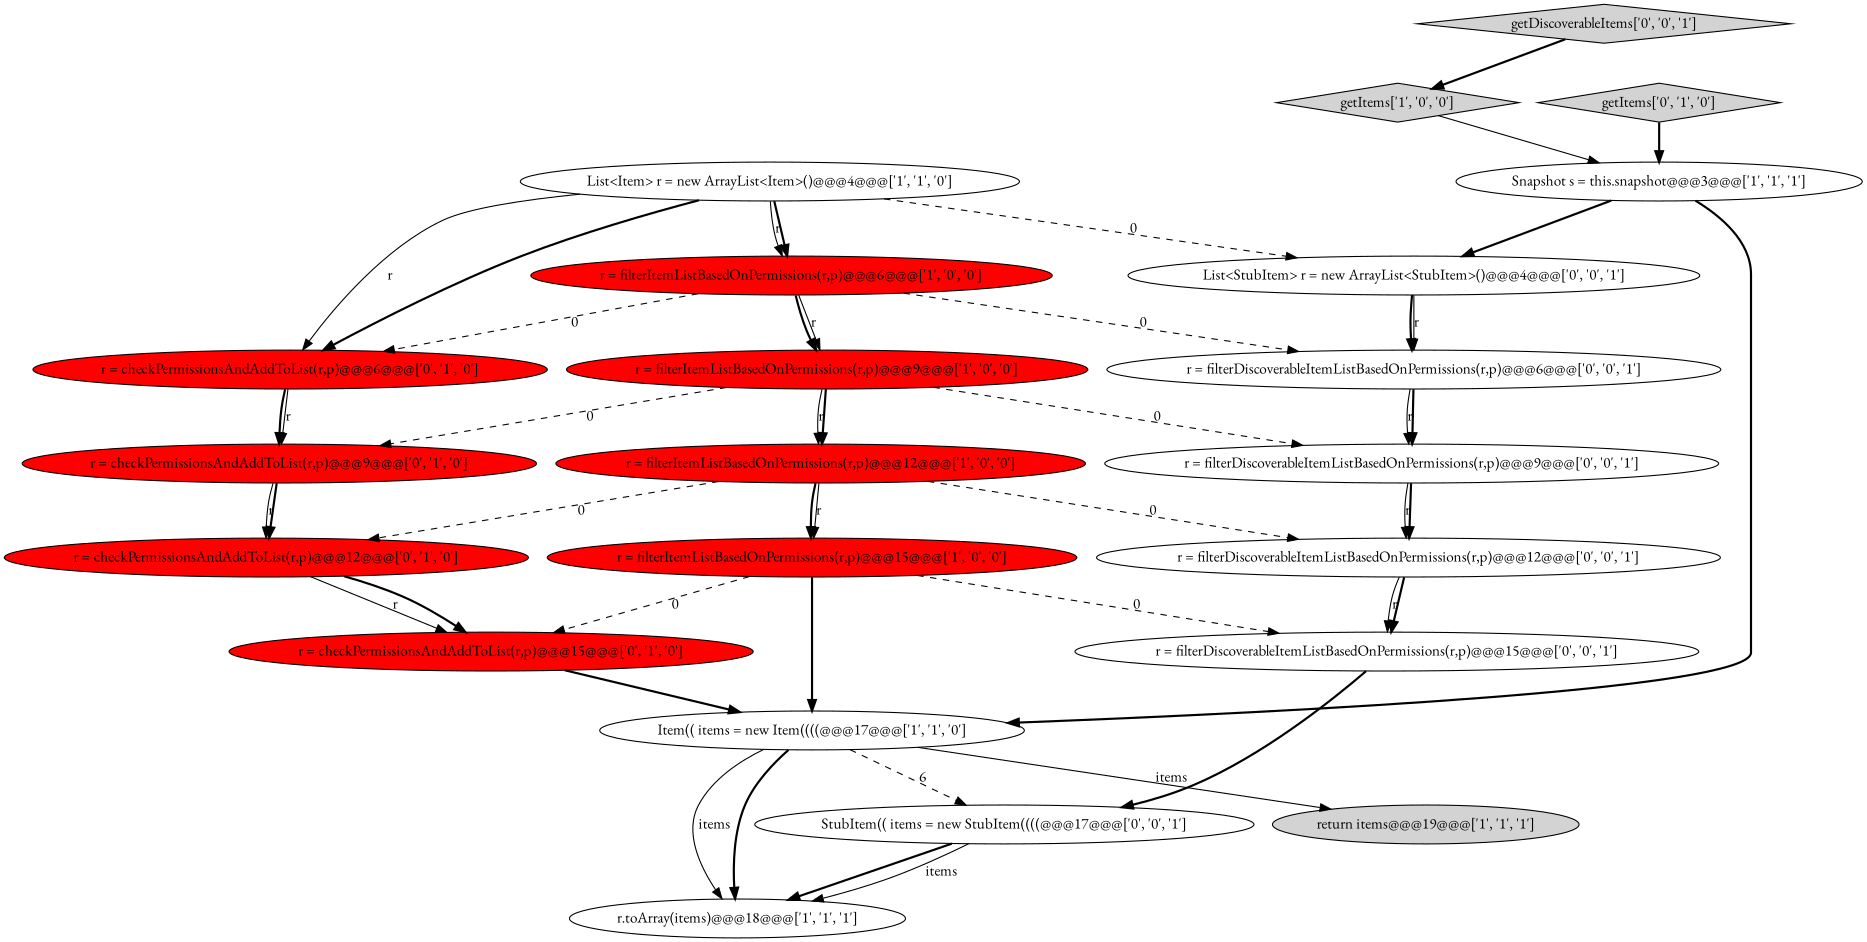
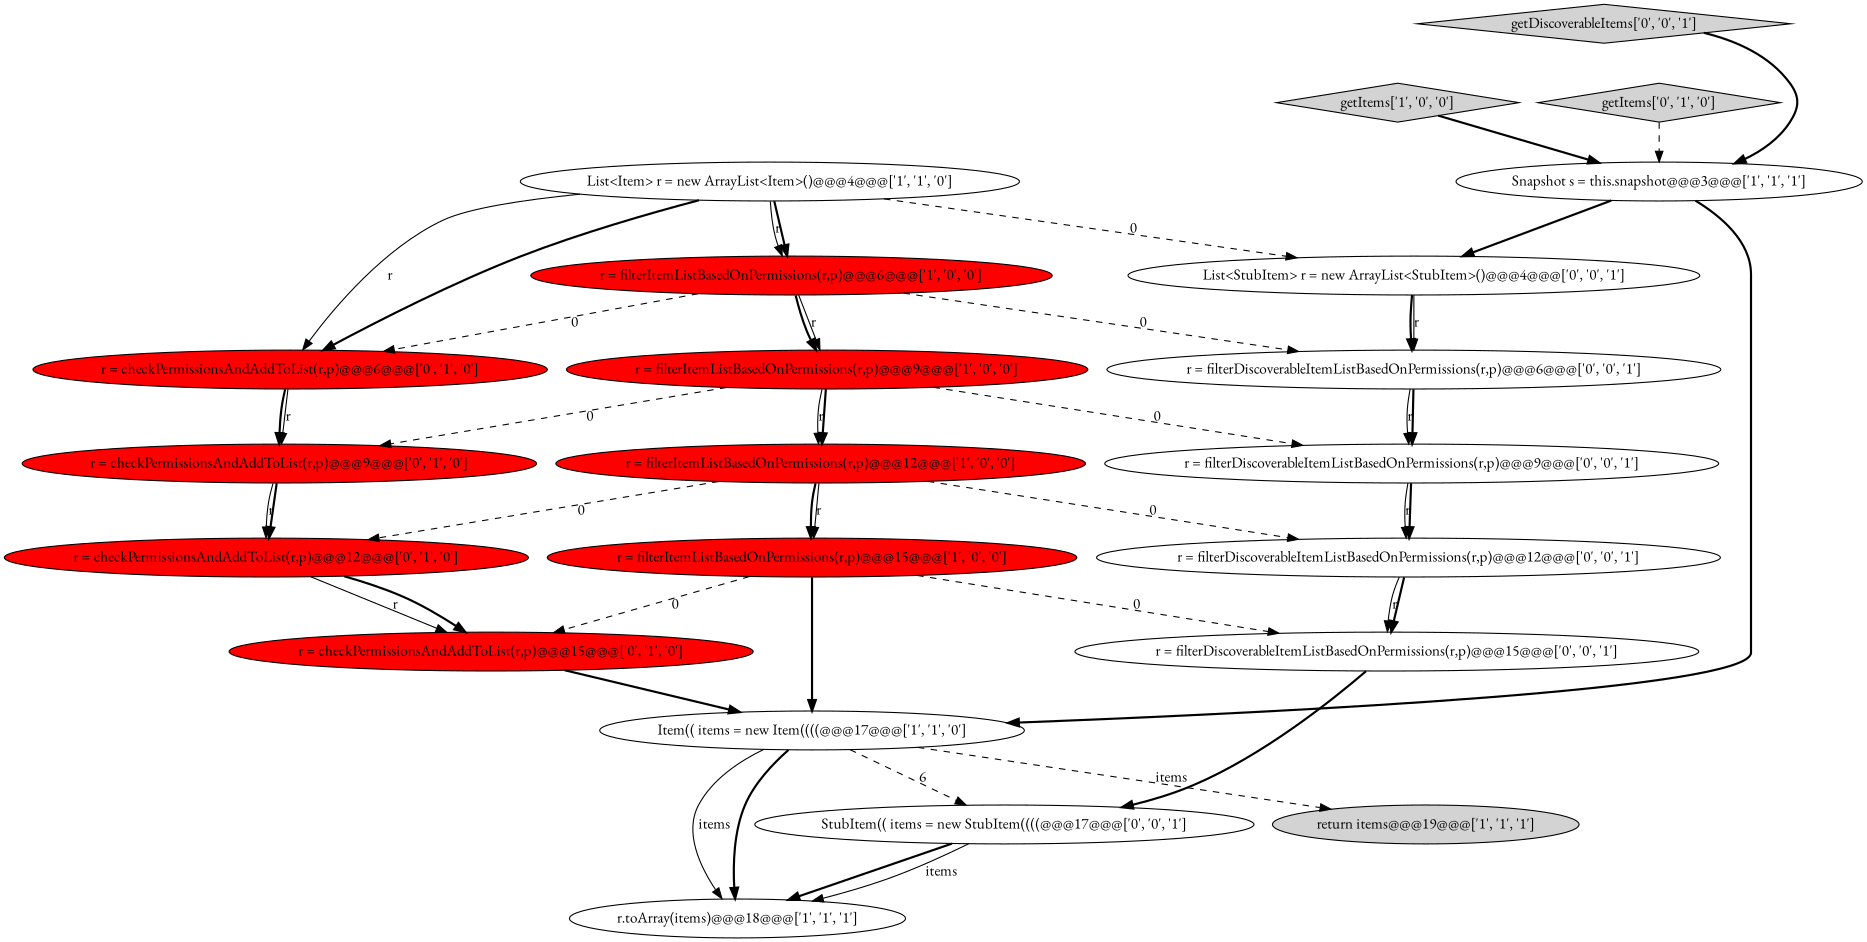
(1504, 62) -> (1790, 83)
(1659, 137) -> (1659, 137)
(1513, 138) -> (1513, 138)
(1119, 777) -> (1119, 777)
